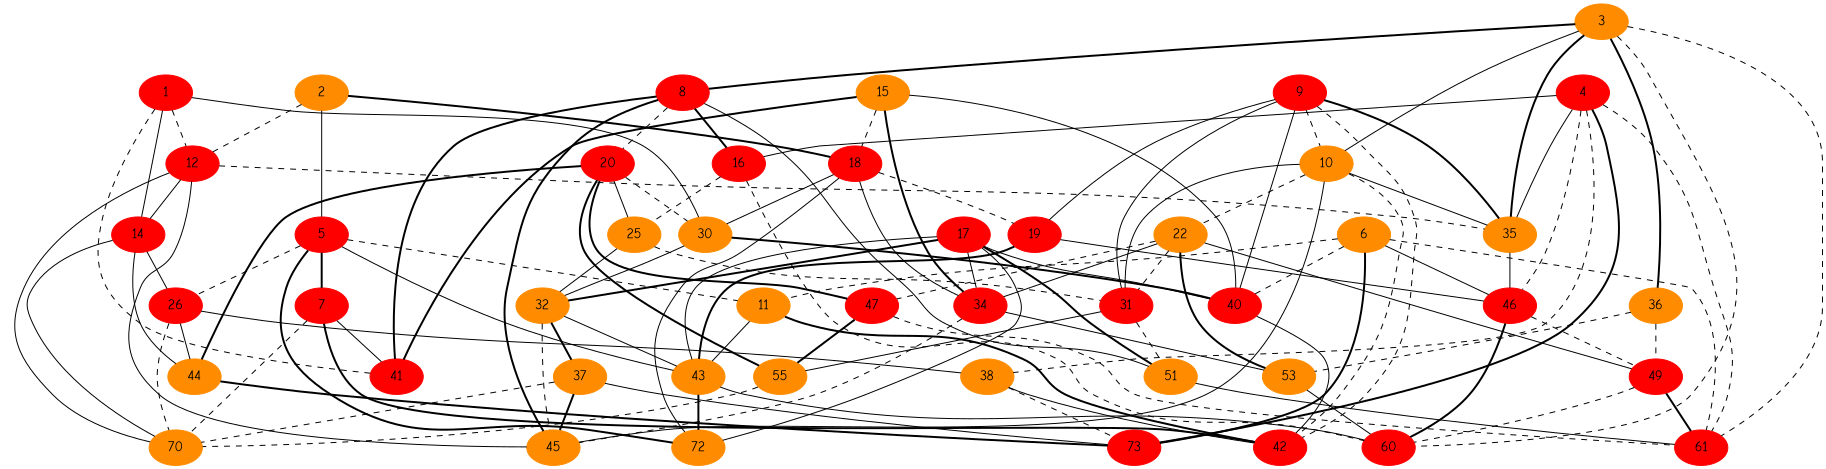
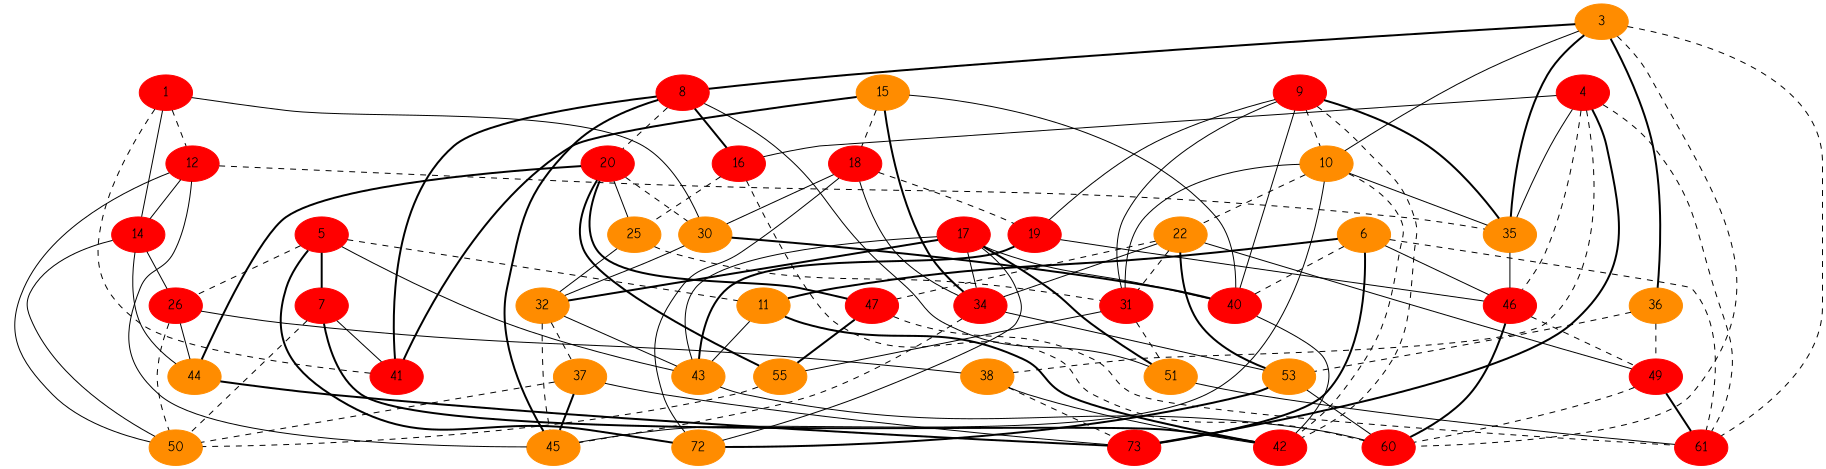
(322, 93) -> none
(1145, 259) -> (1145, 259)
(557, 334) -> (557, 334)
(698, 412) -> (903, 442)
(176, 448) -> (176, 448)
